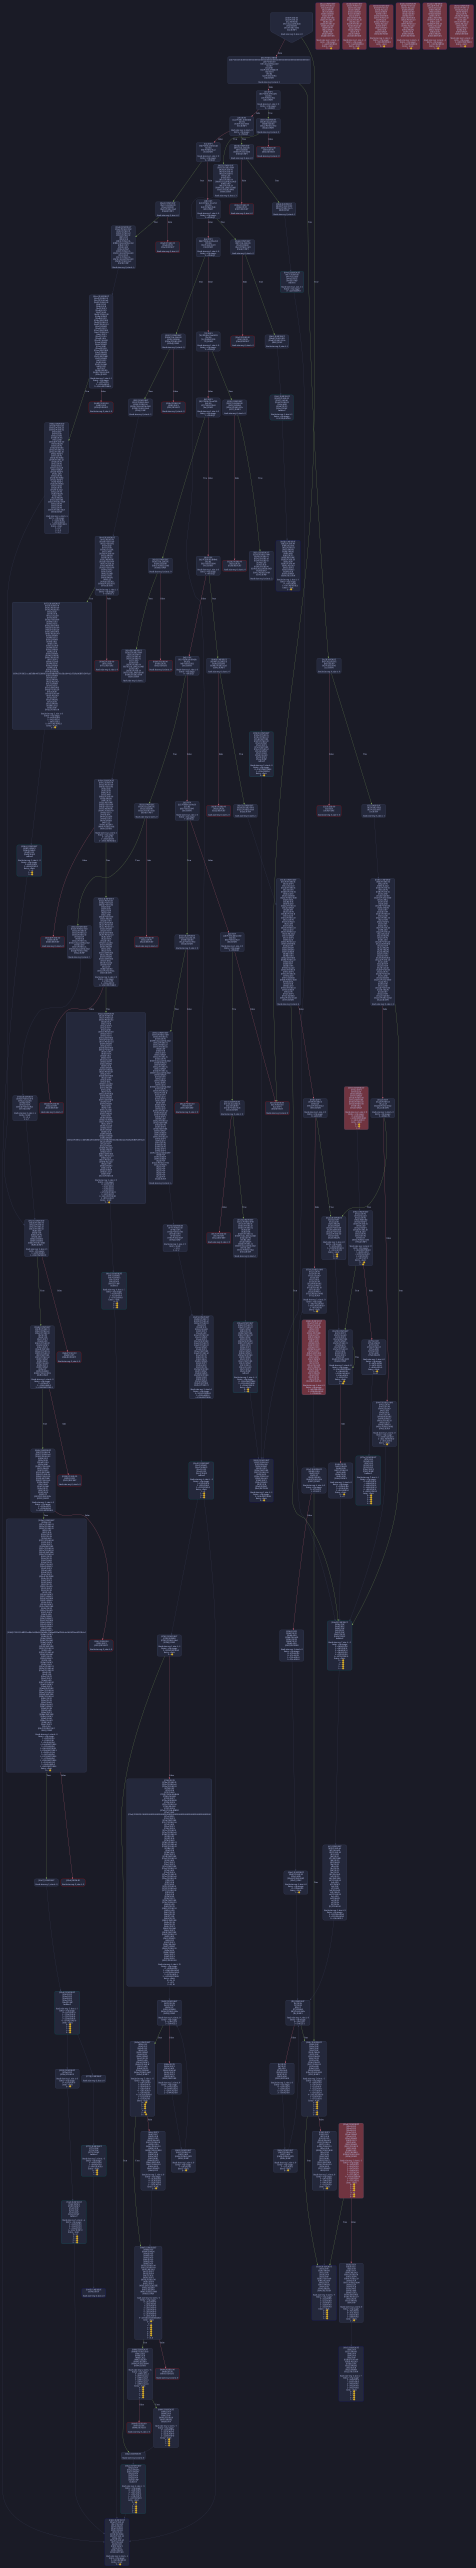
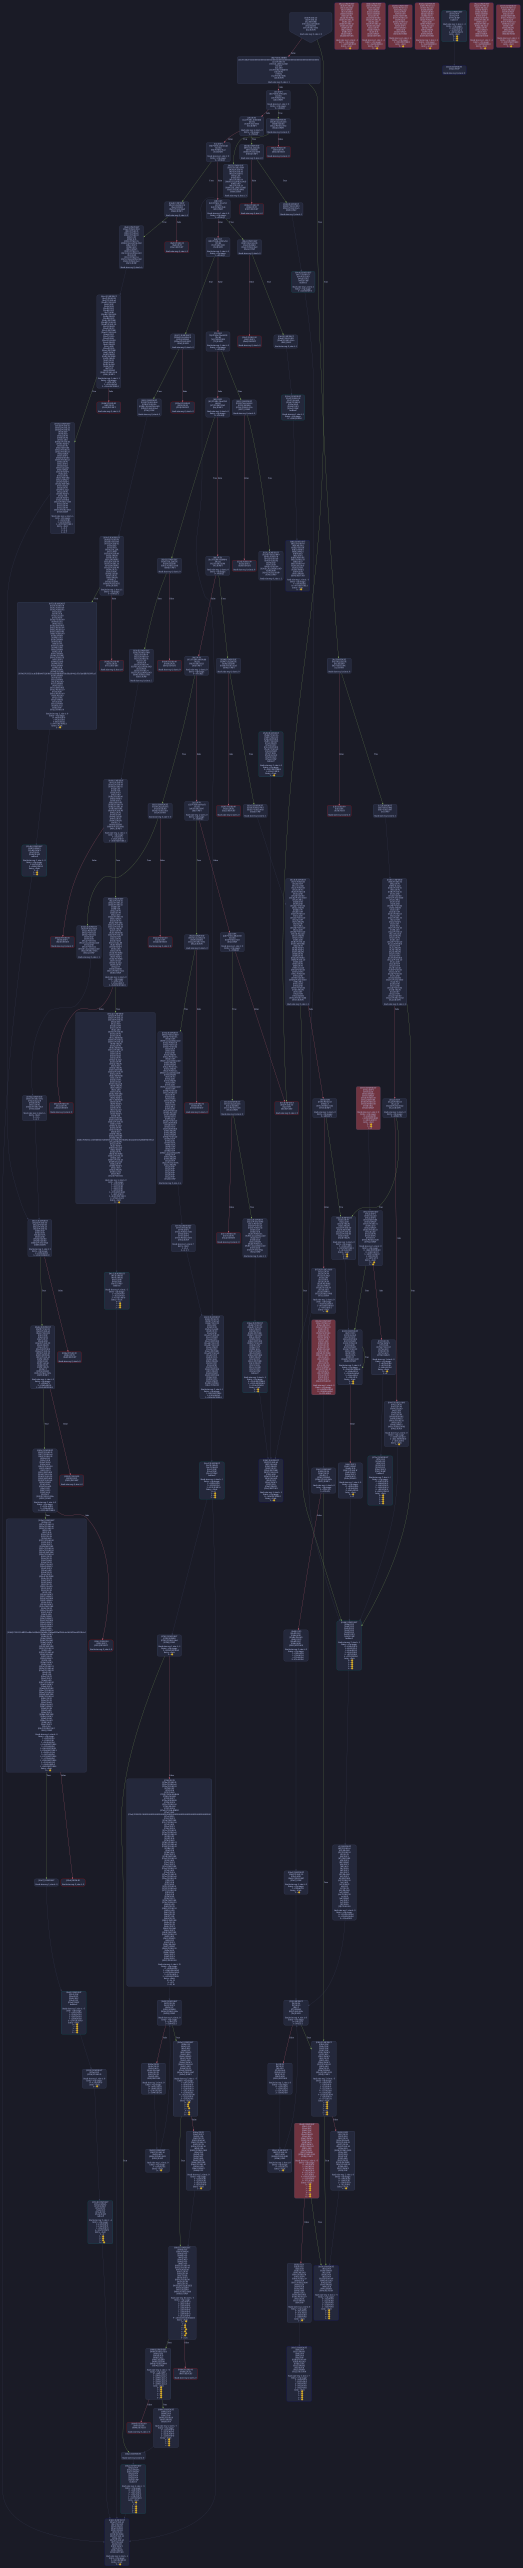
(94, 2079) -> none
